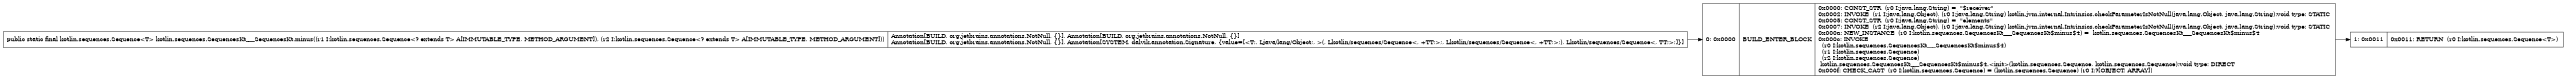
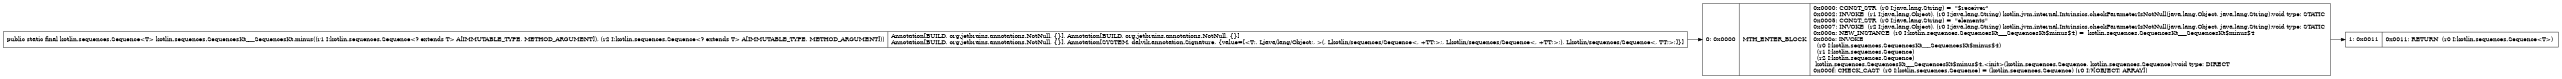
(1777, 39) -> (1775, 39)
